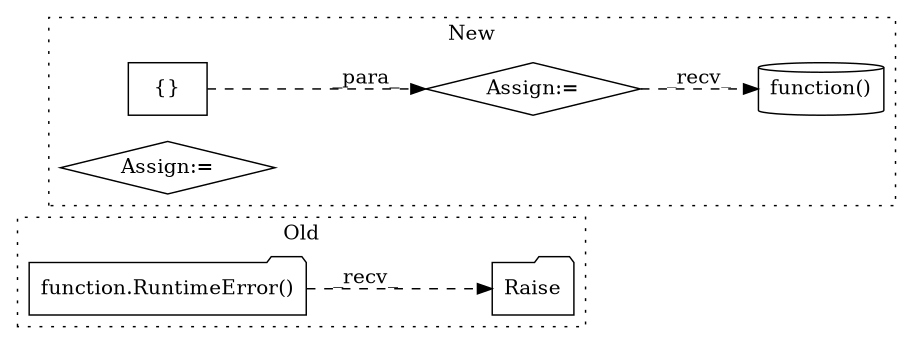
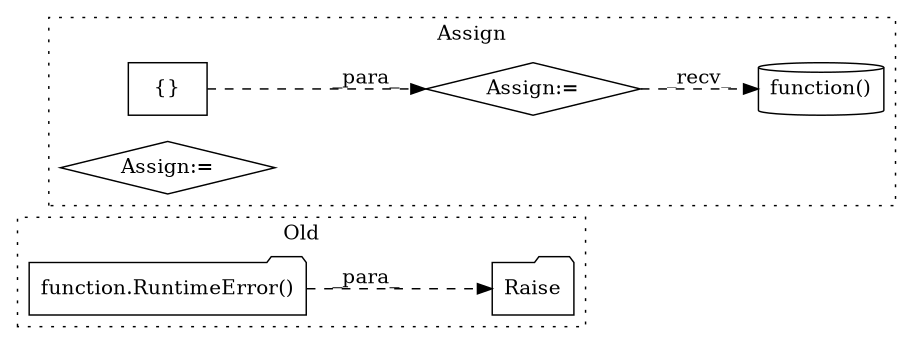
(472, 34) -> (472, 34)
(366, 278) -> (366, 278)
